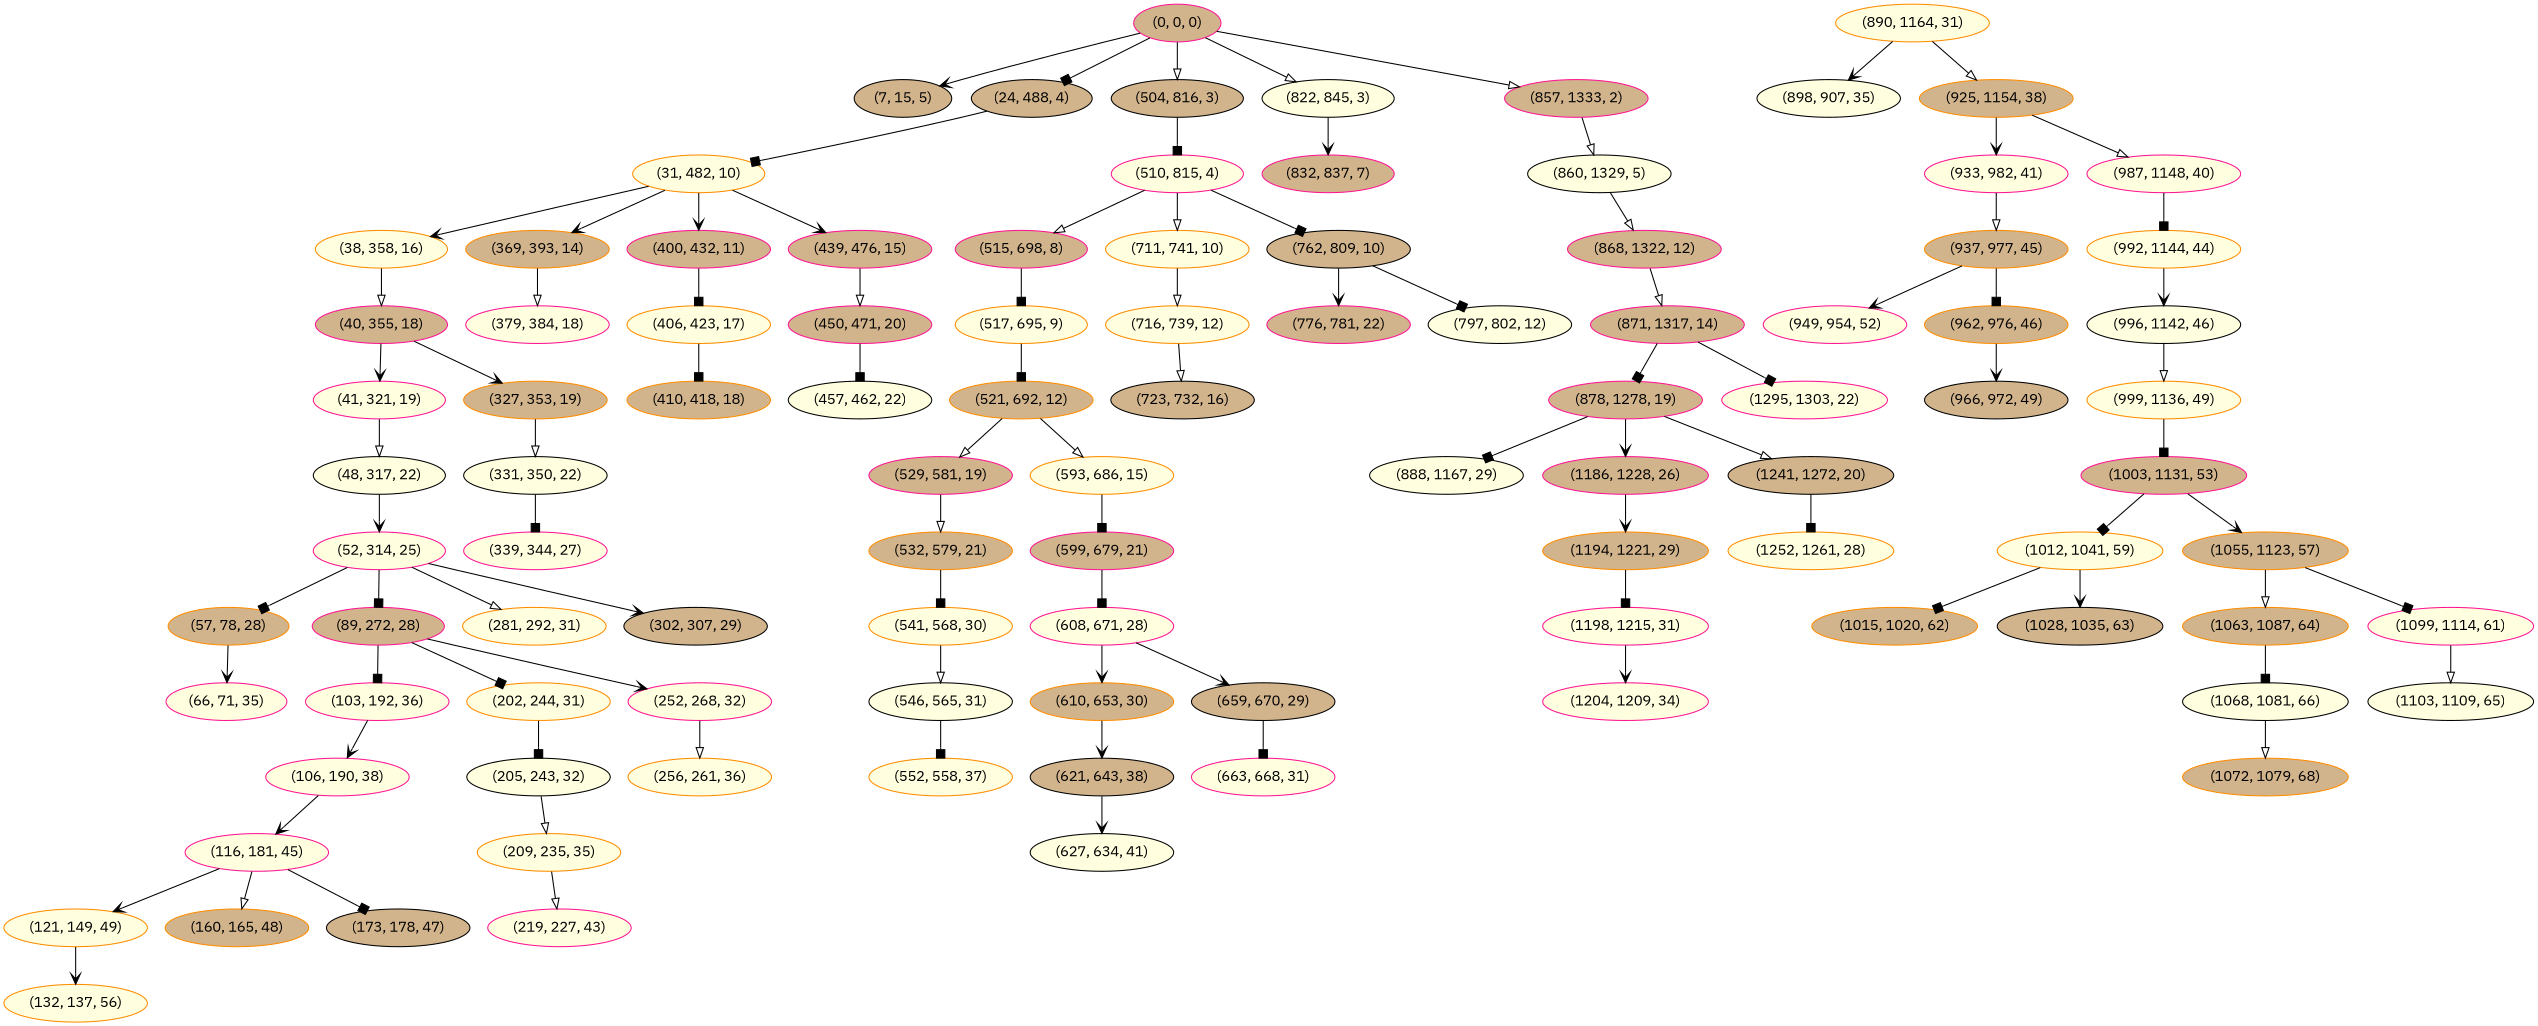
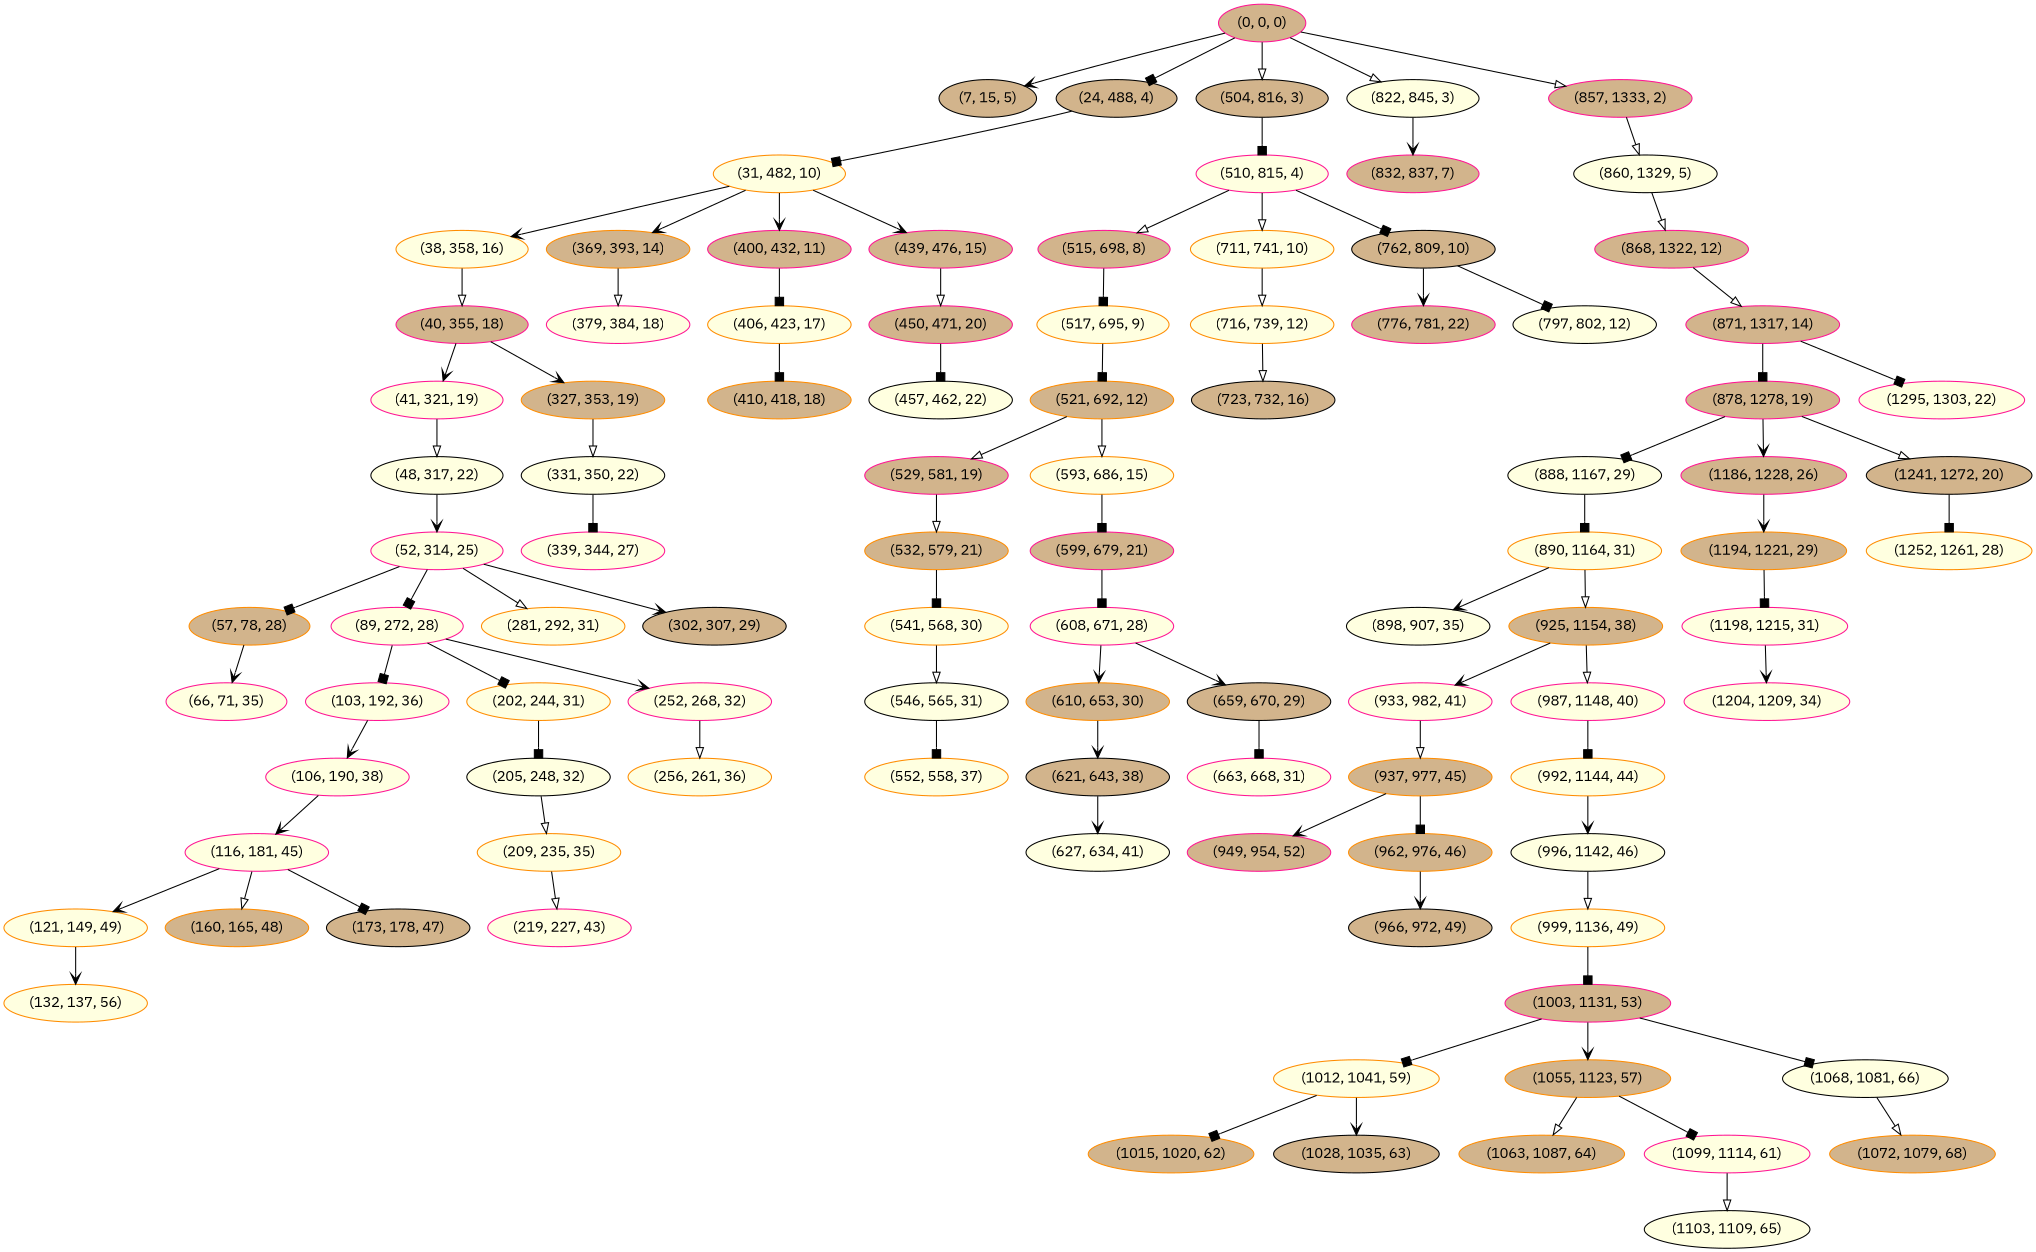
(1835, 325) -> (1259, 852)
none -> (1585, 508)
(378, 626) -> (397, 626)
(2265, 659) -> (1721, 1040)
(539, 777) -> (539, 777)
